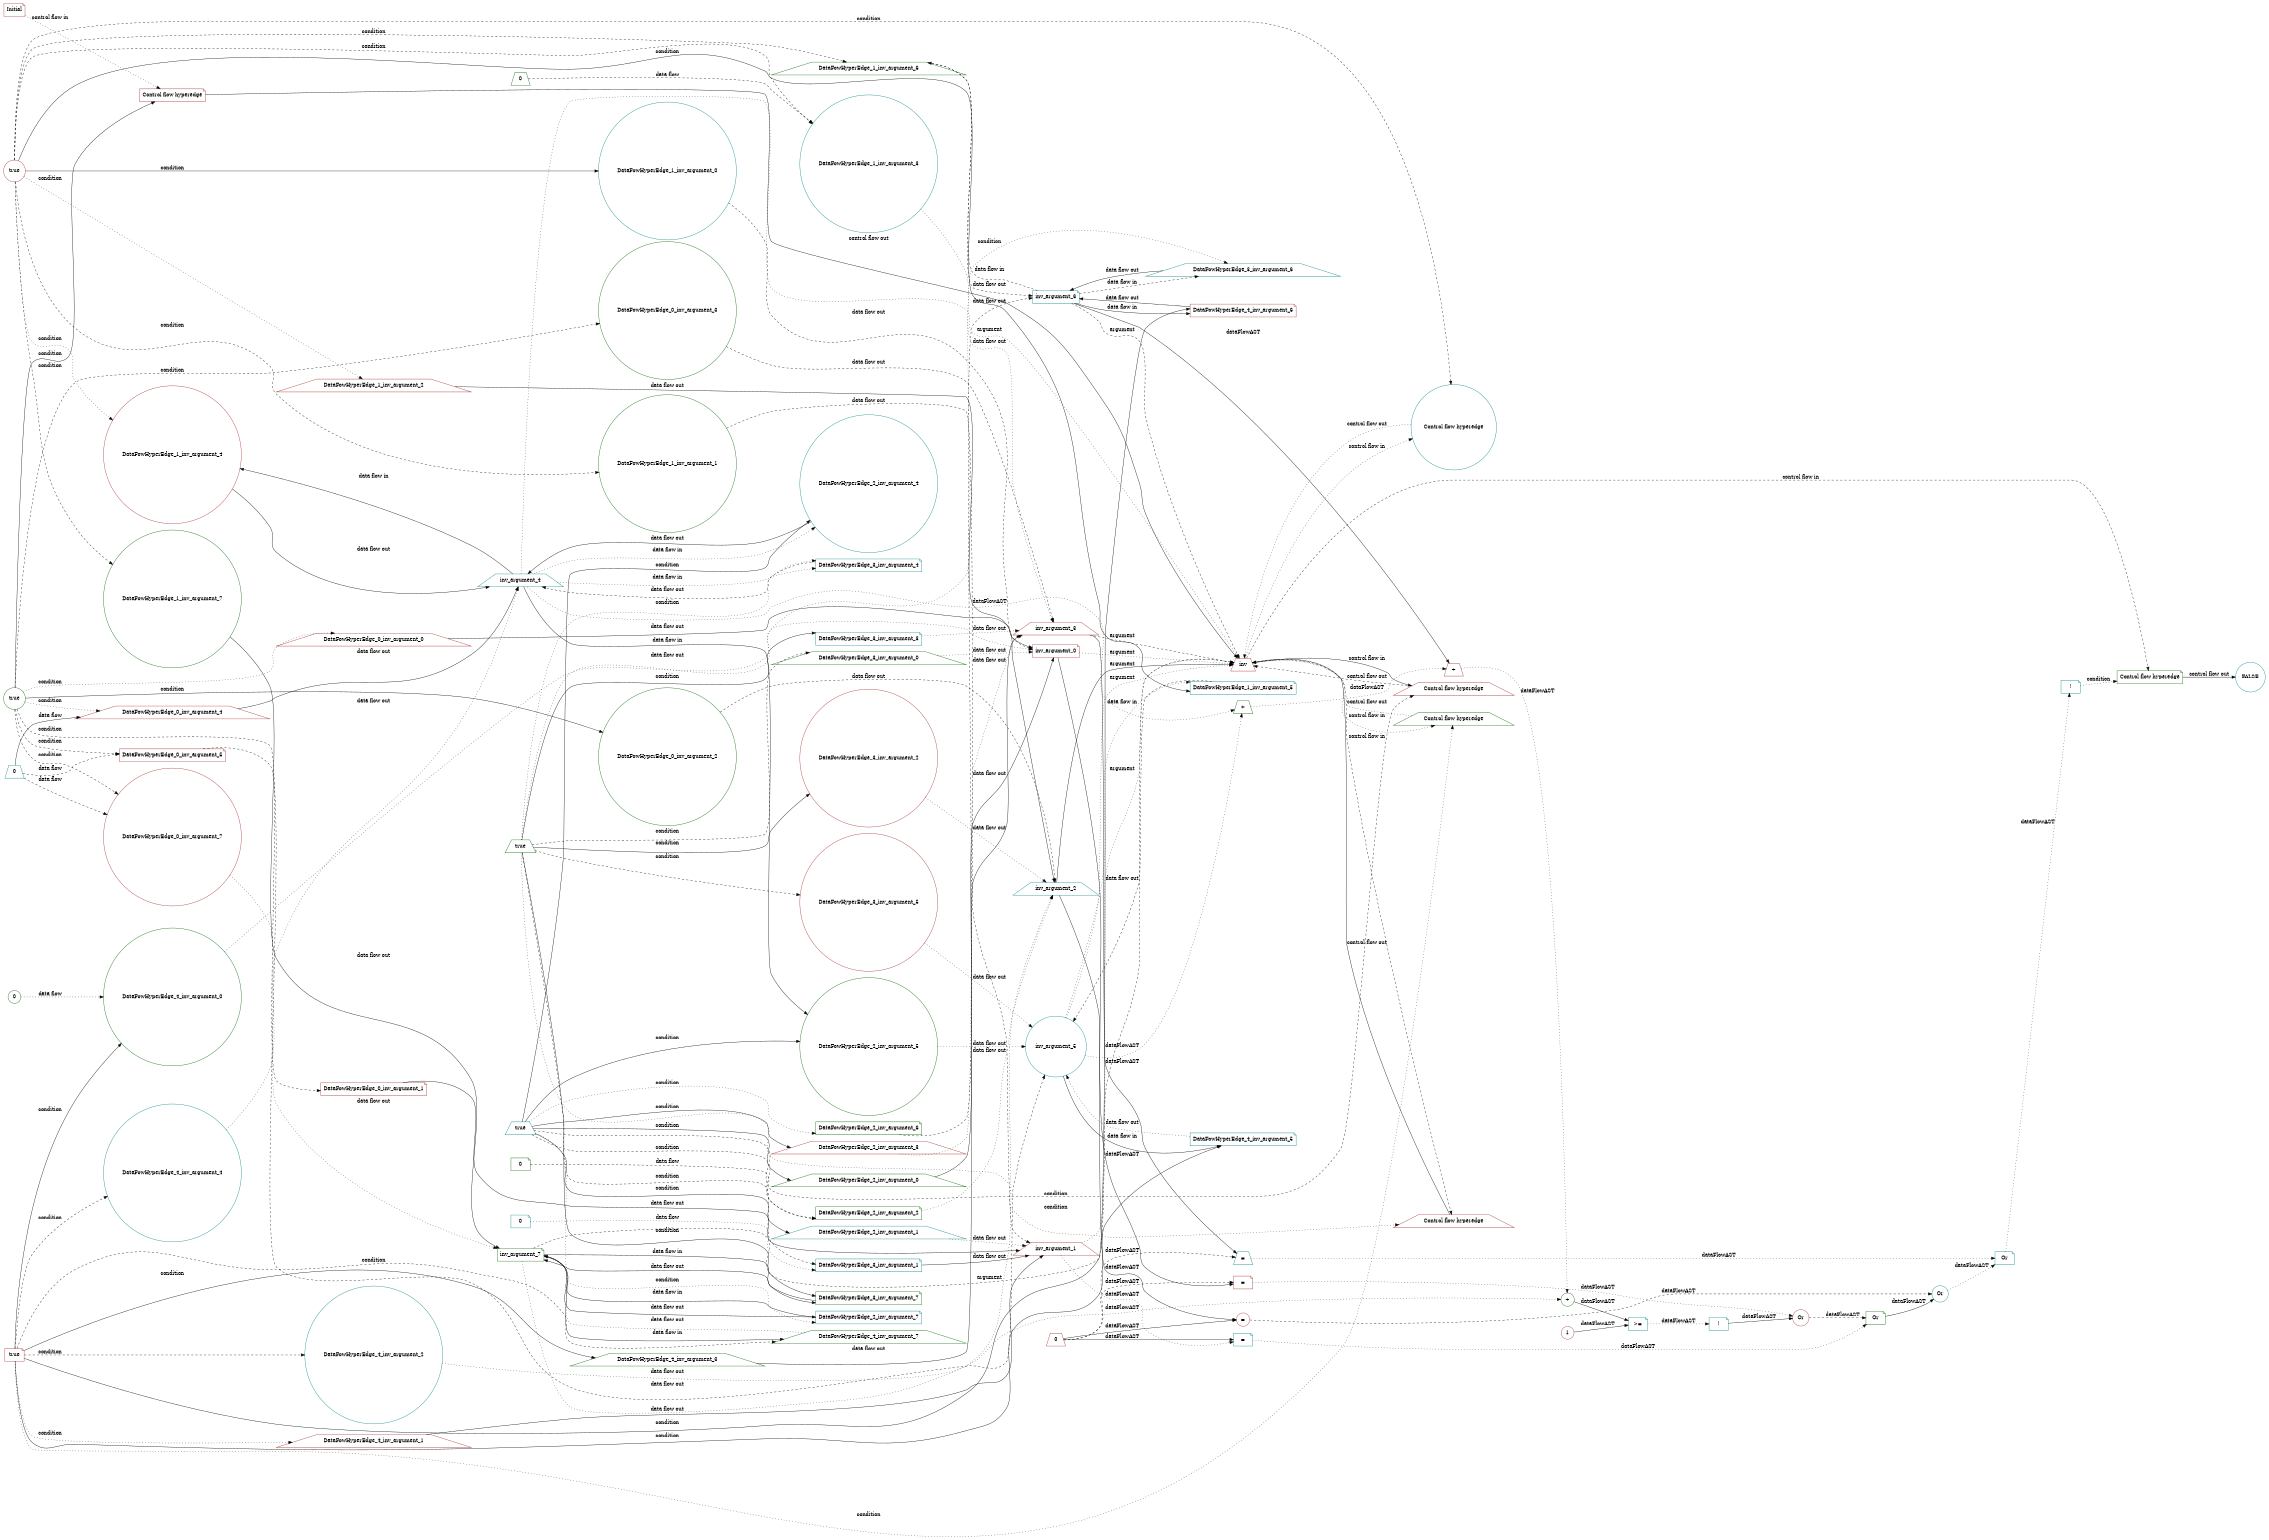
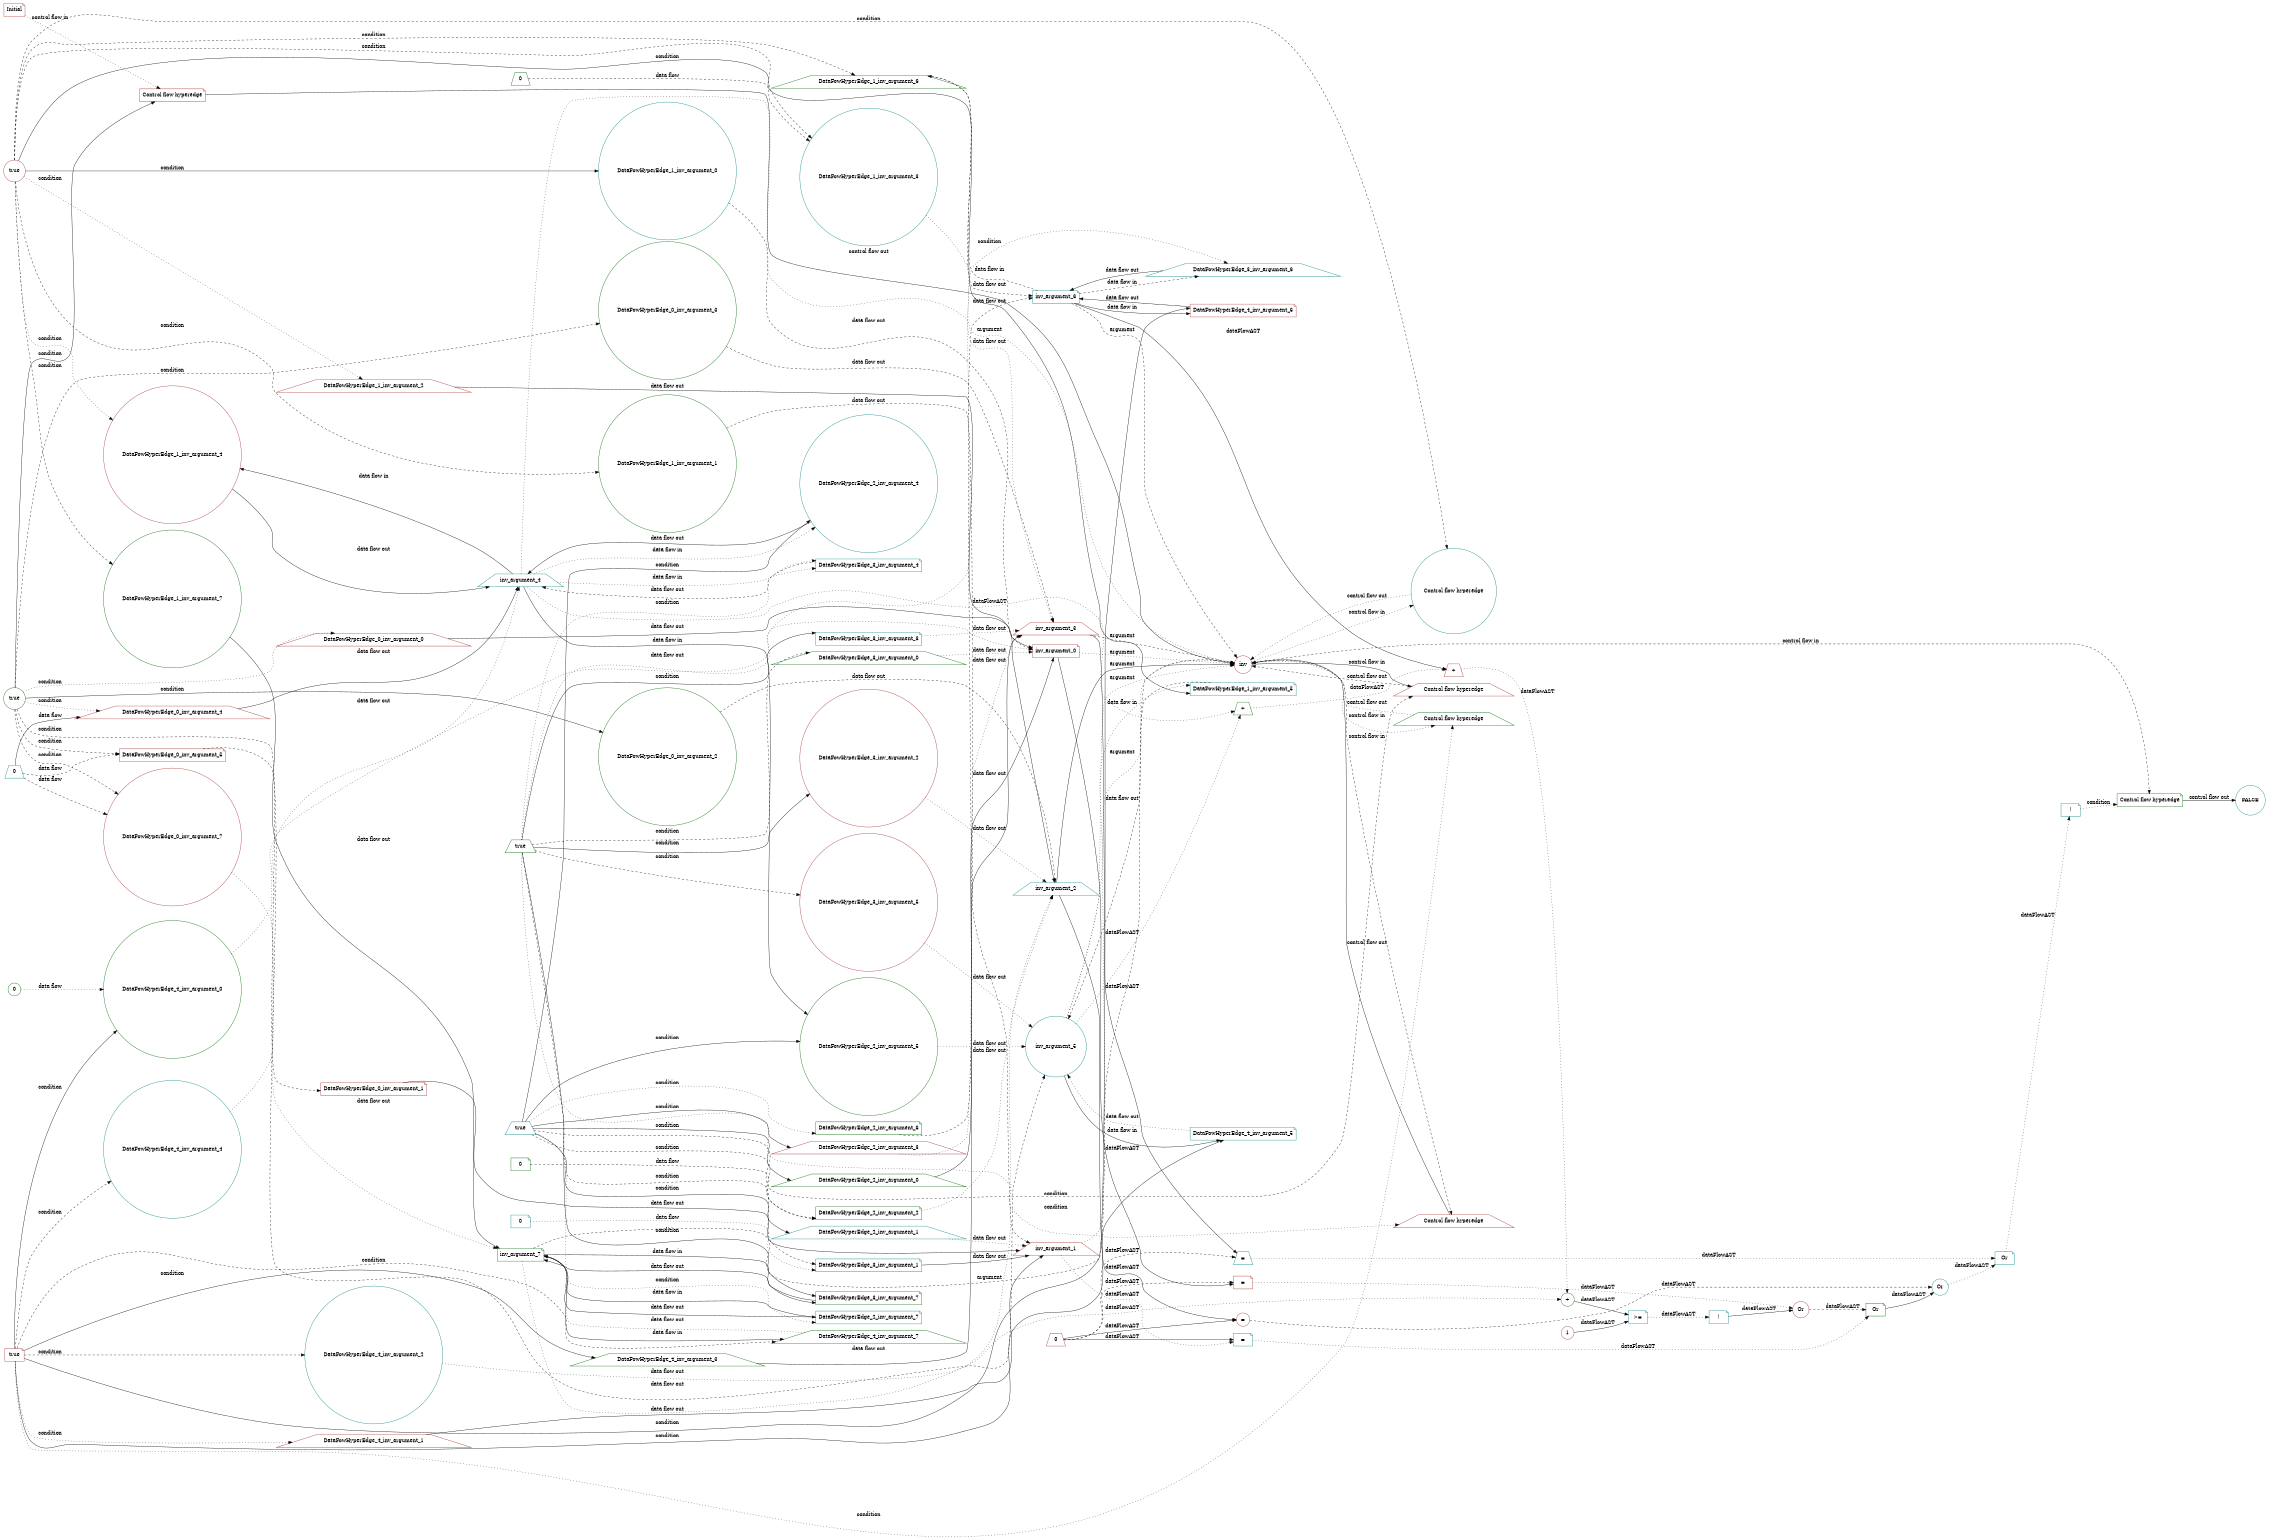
(1243, 665) -> (1243, 665)
